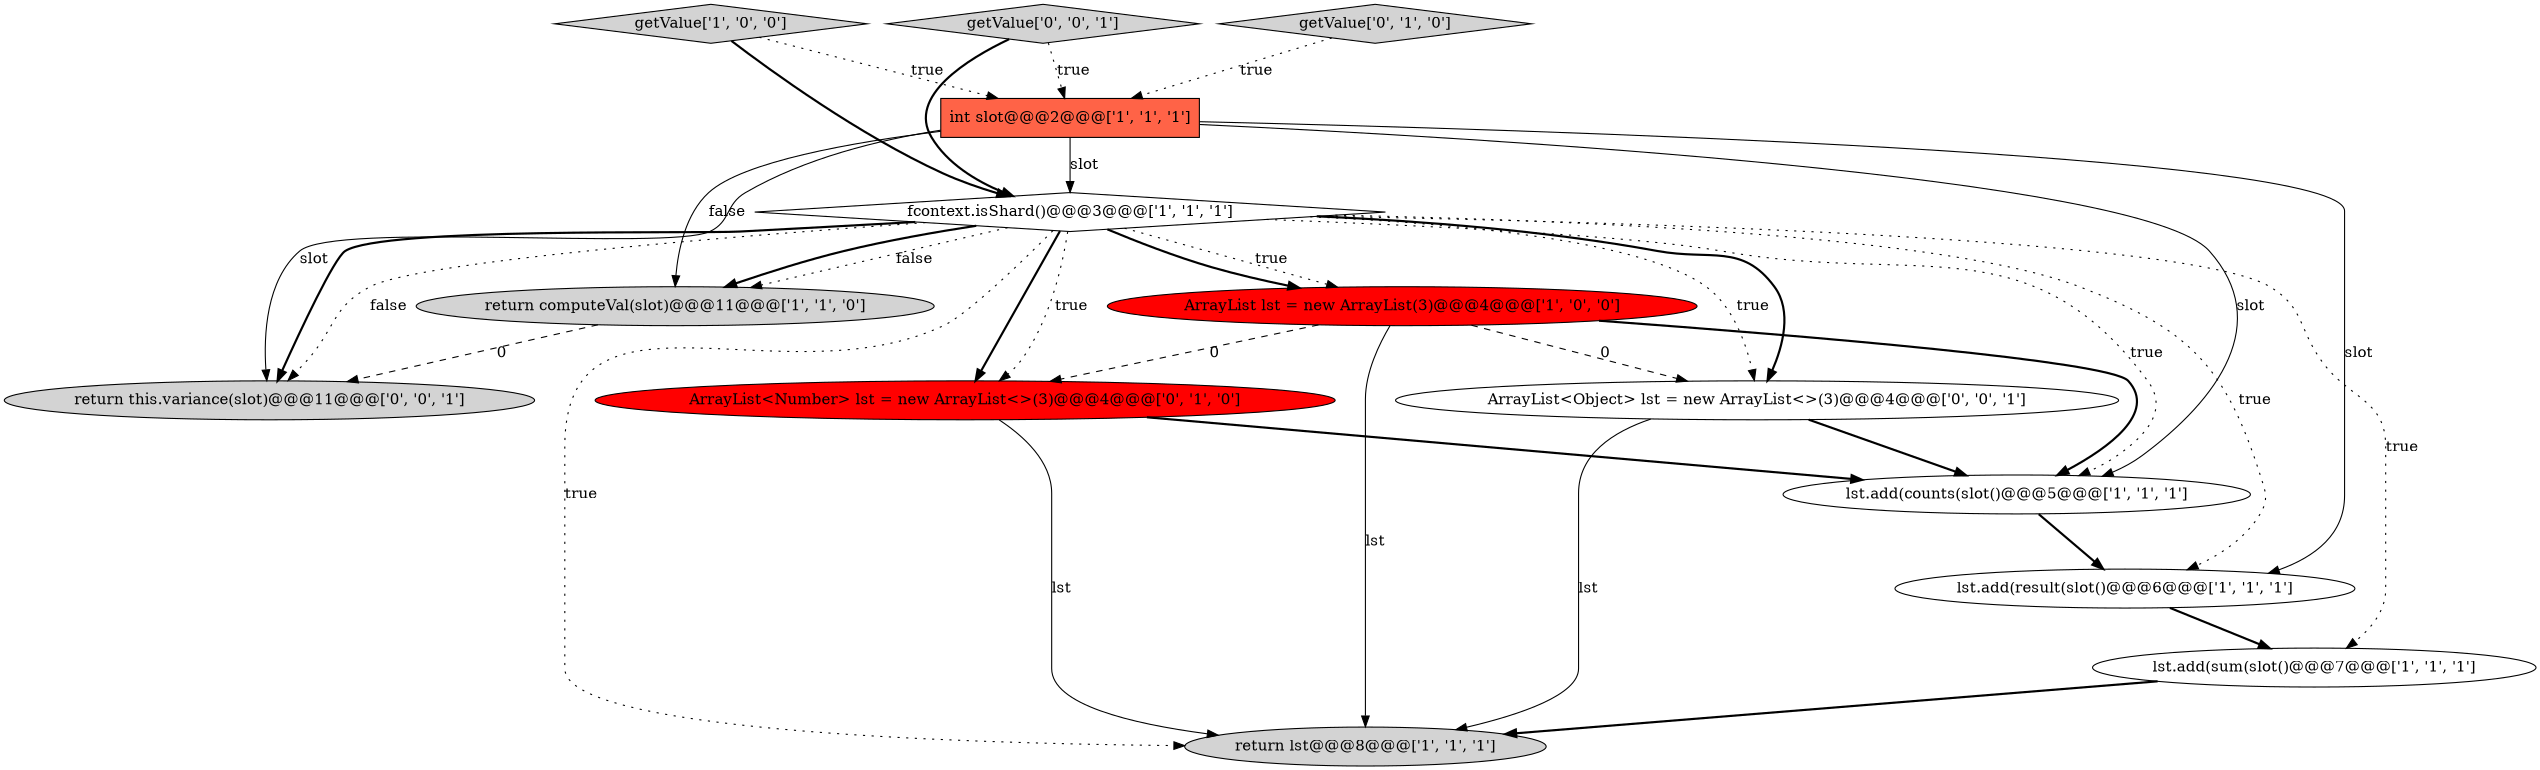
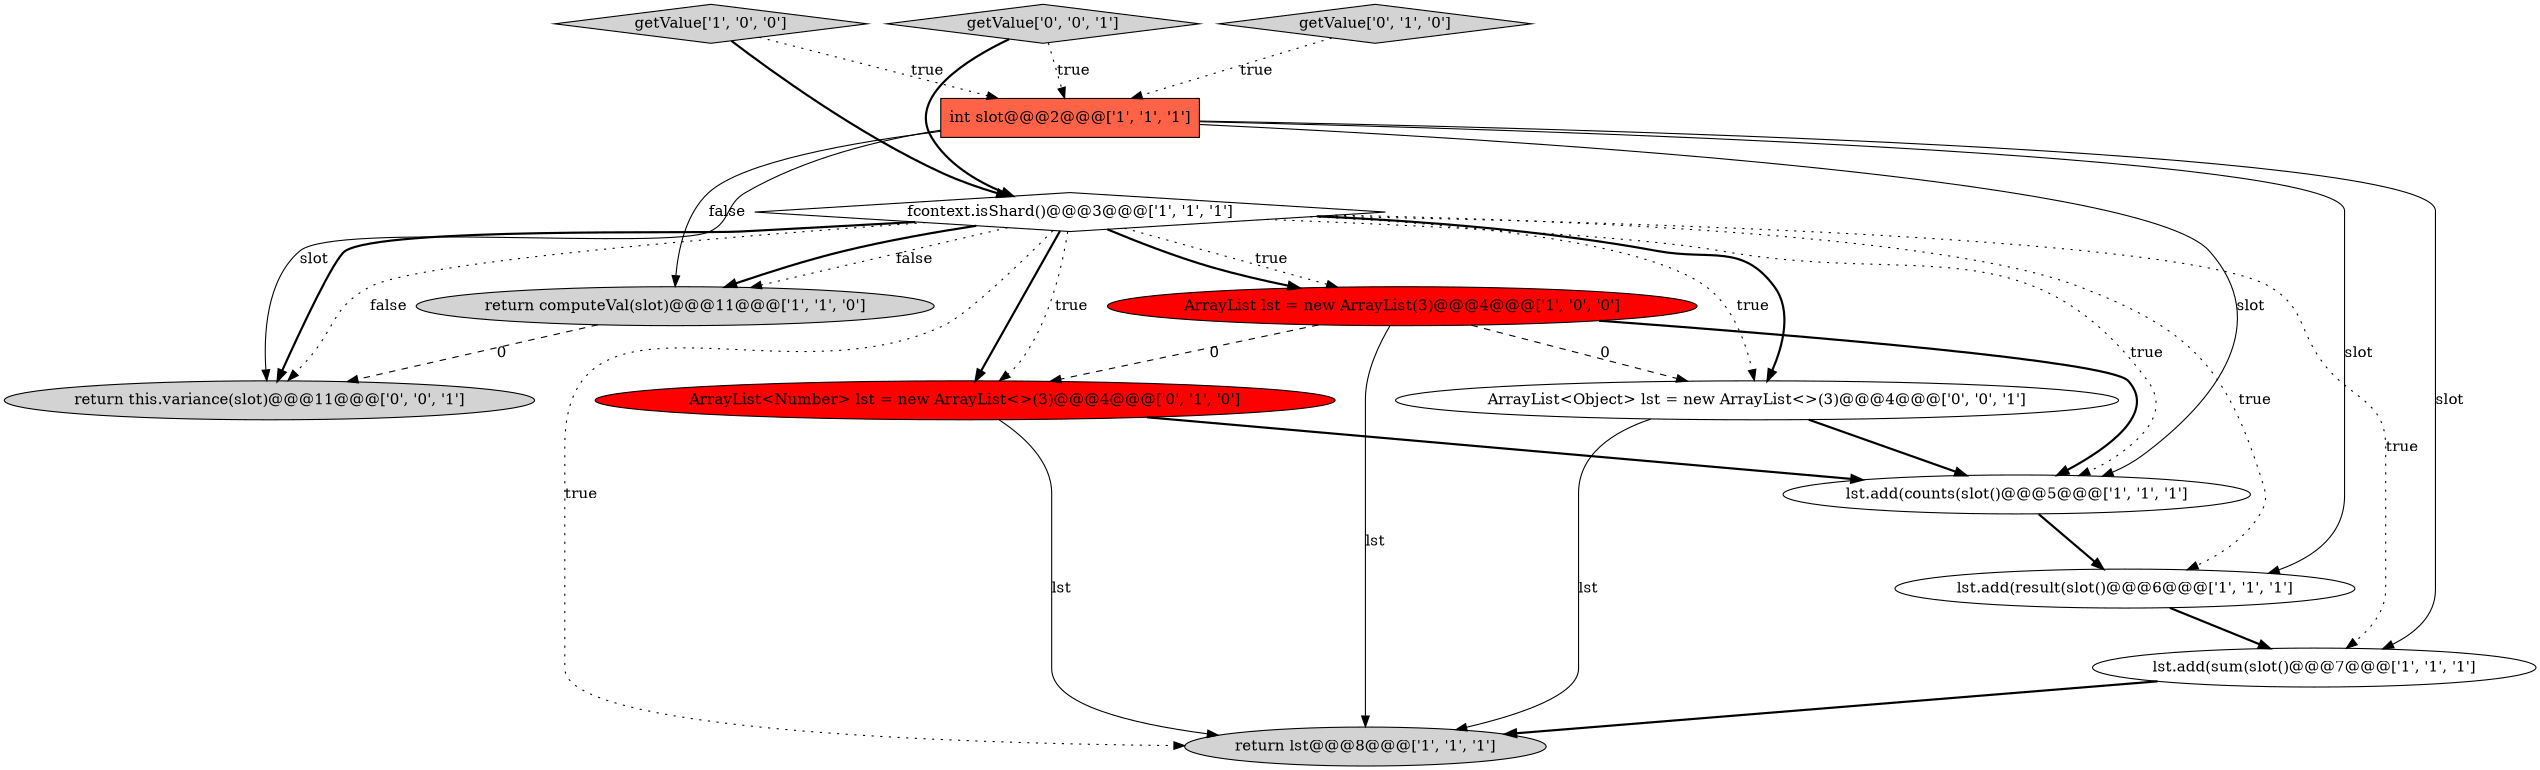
(1070, 160) -> (2047, 152)
